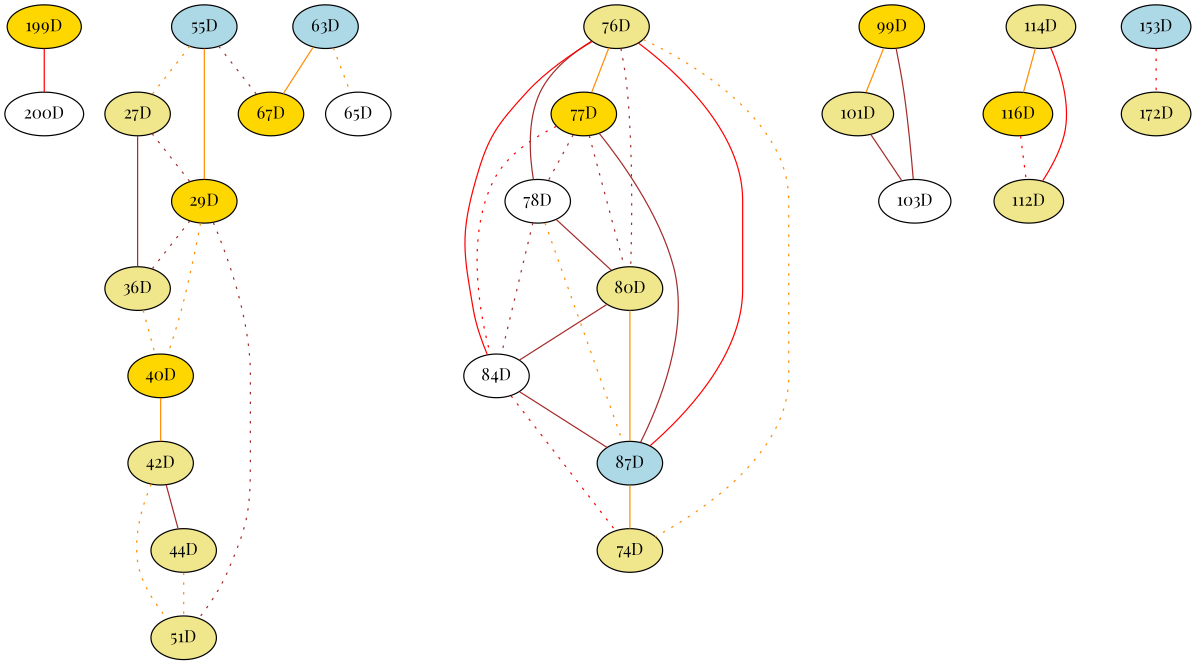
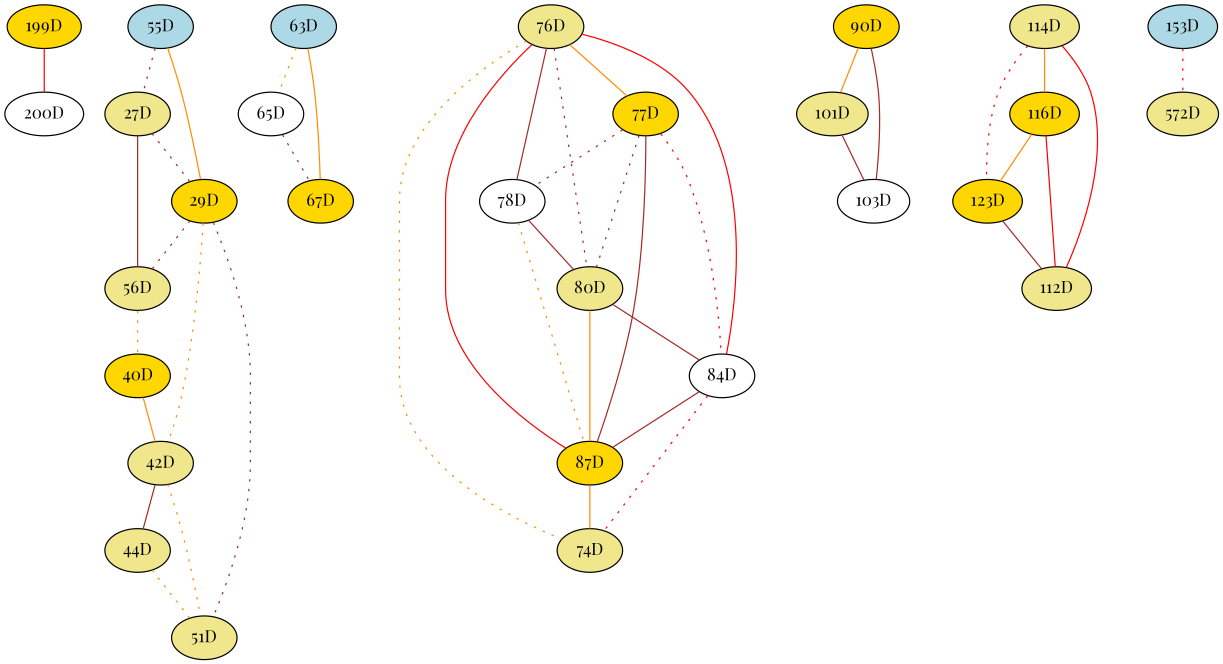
(892, 27) -> (866, 27)
(171, 70) -> (149, 70)
(238, 70) -> (296, 158)
(1156, 114) -> (1183, 114)
(1023, 158) -> (1051, 201)
none -> (988, 201)
(138, 289) -> (138, 289)
(517, 289) -> none
(186, 290) -> (192, 333)
(630, 463) -> (590, 463)
